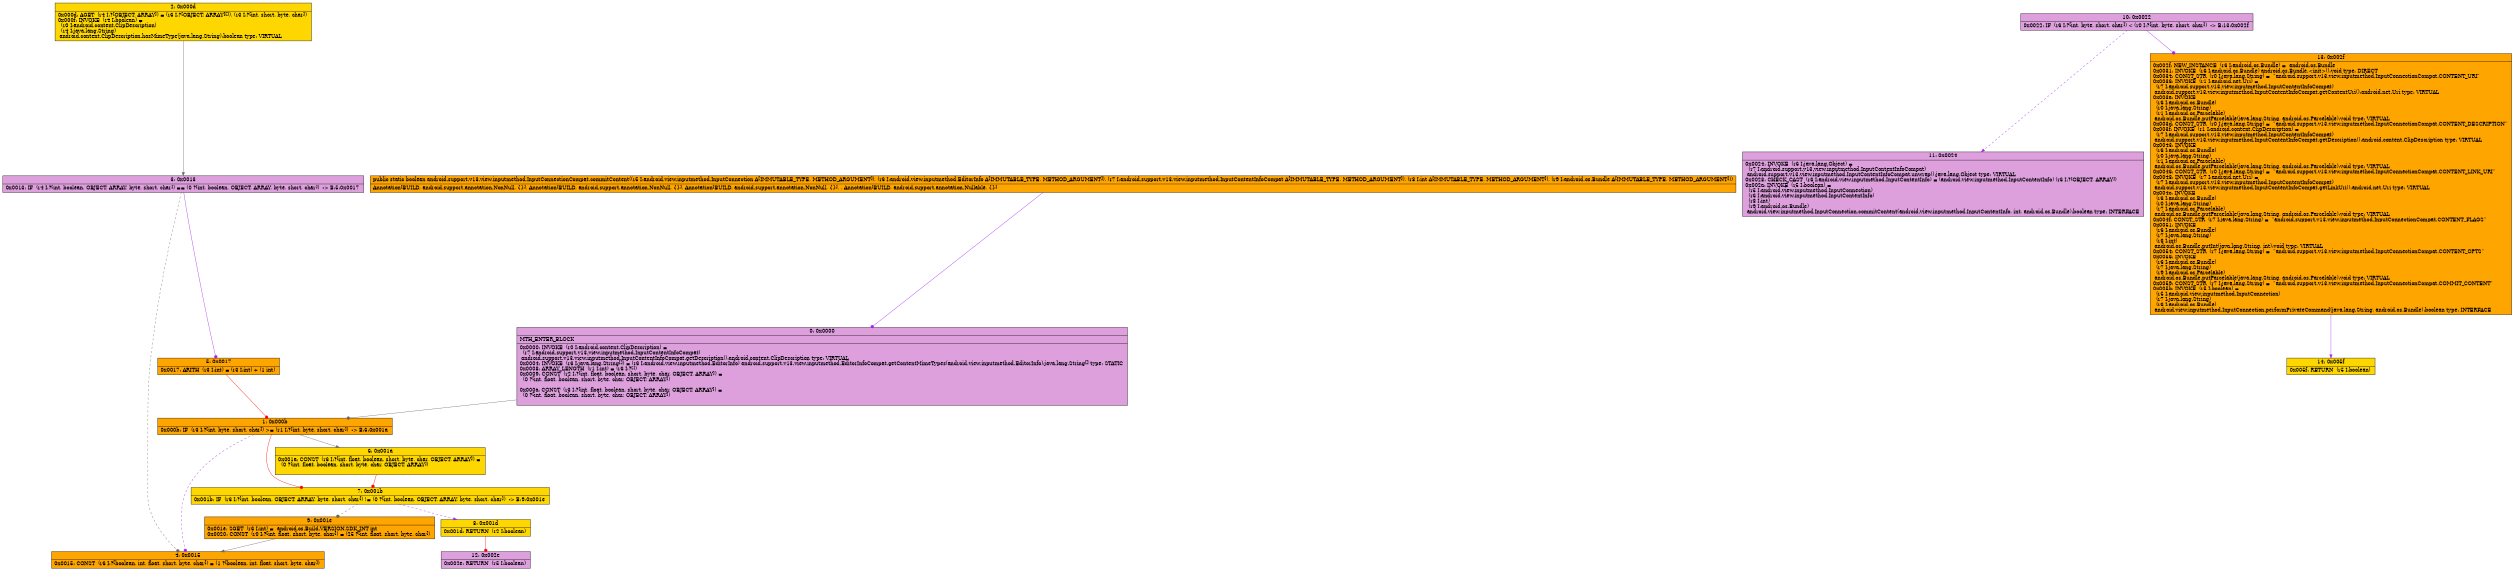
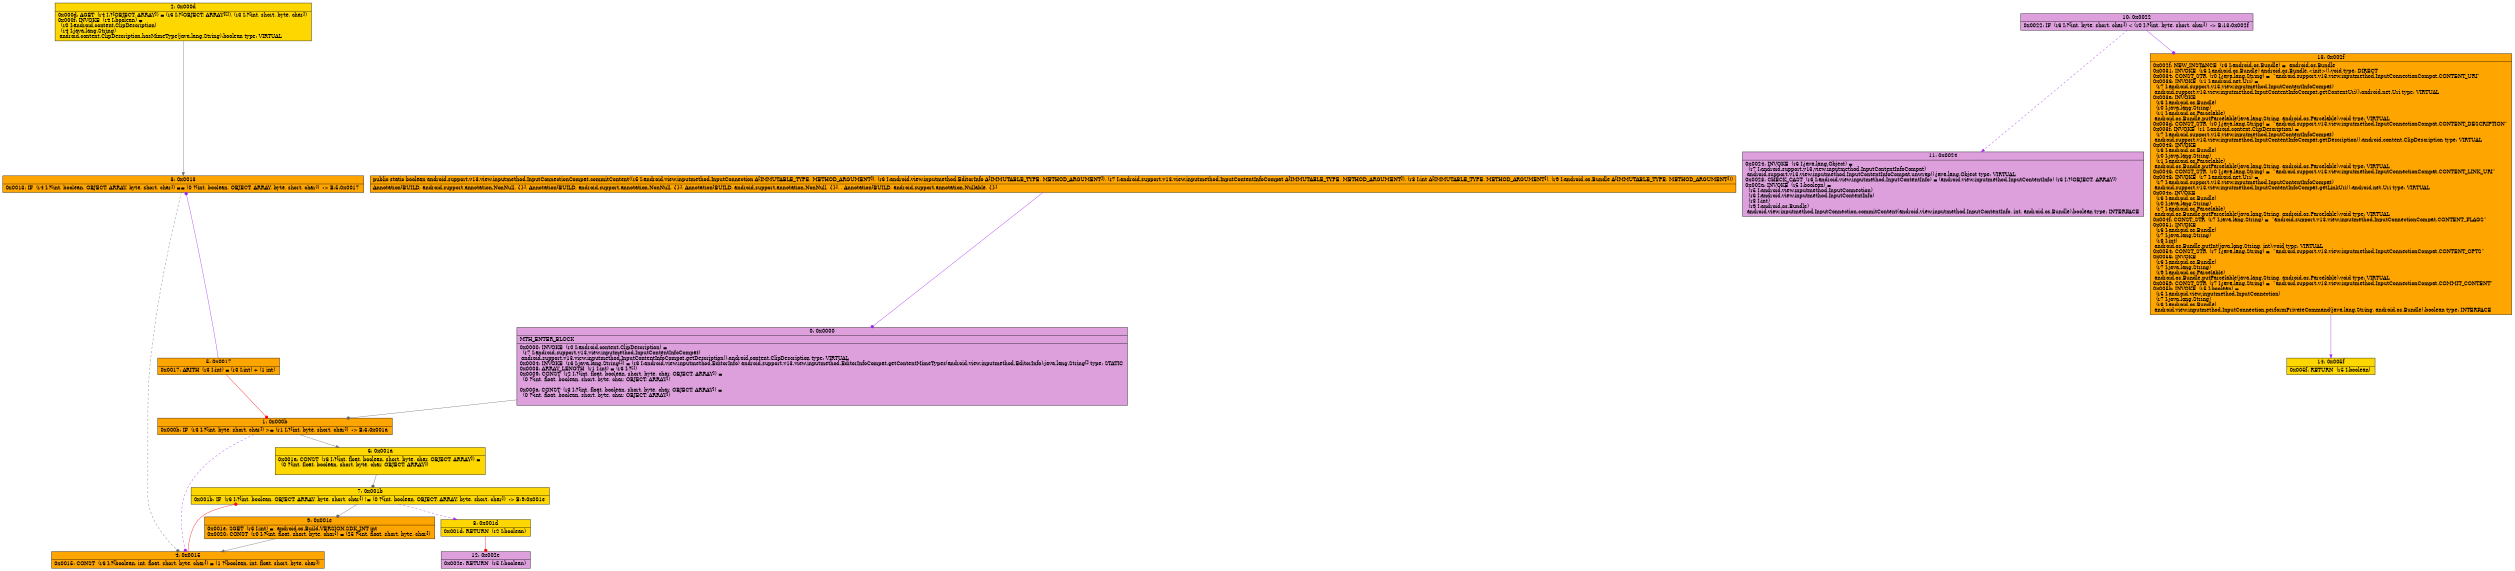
(183, 184) -> (183, 184)
(198, 274) -> (204, 276)
(269, 470) -> (200, 518)
(375, 480) -> (375, 480)
(348, 510) -> (348, 510)
